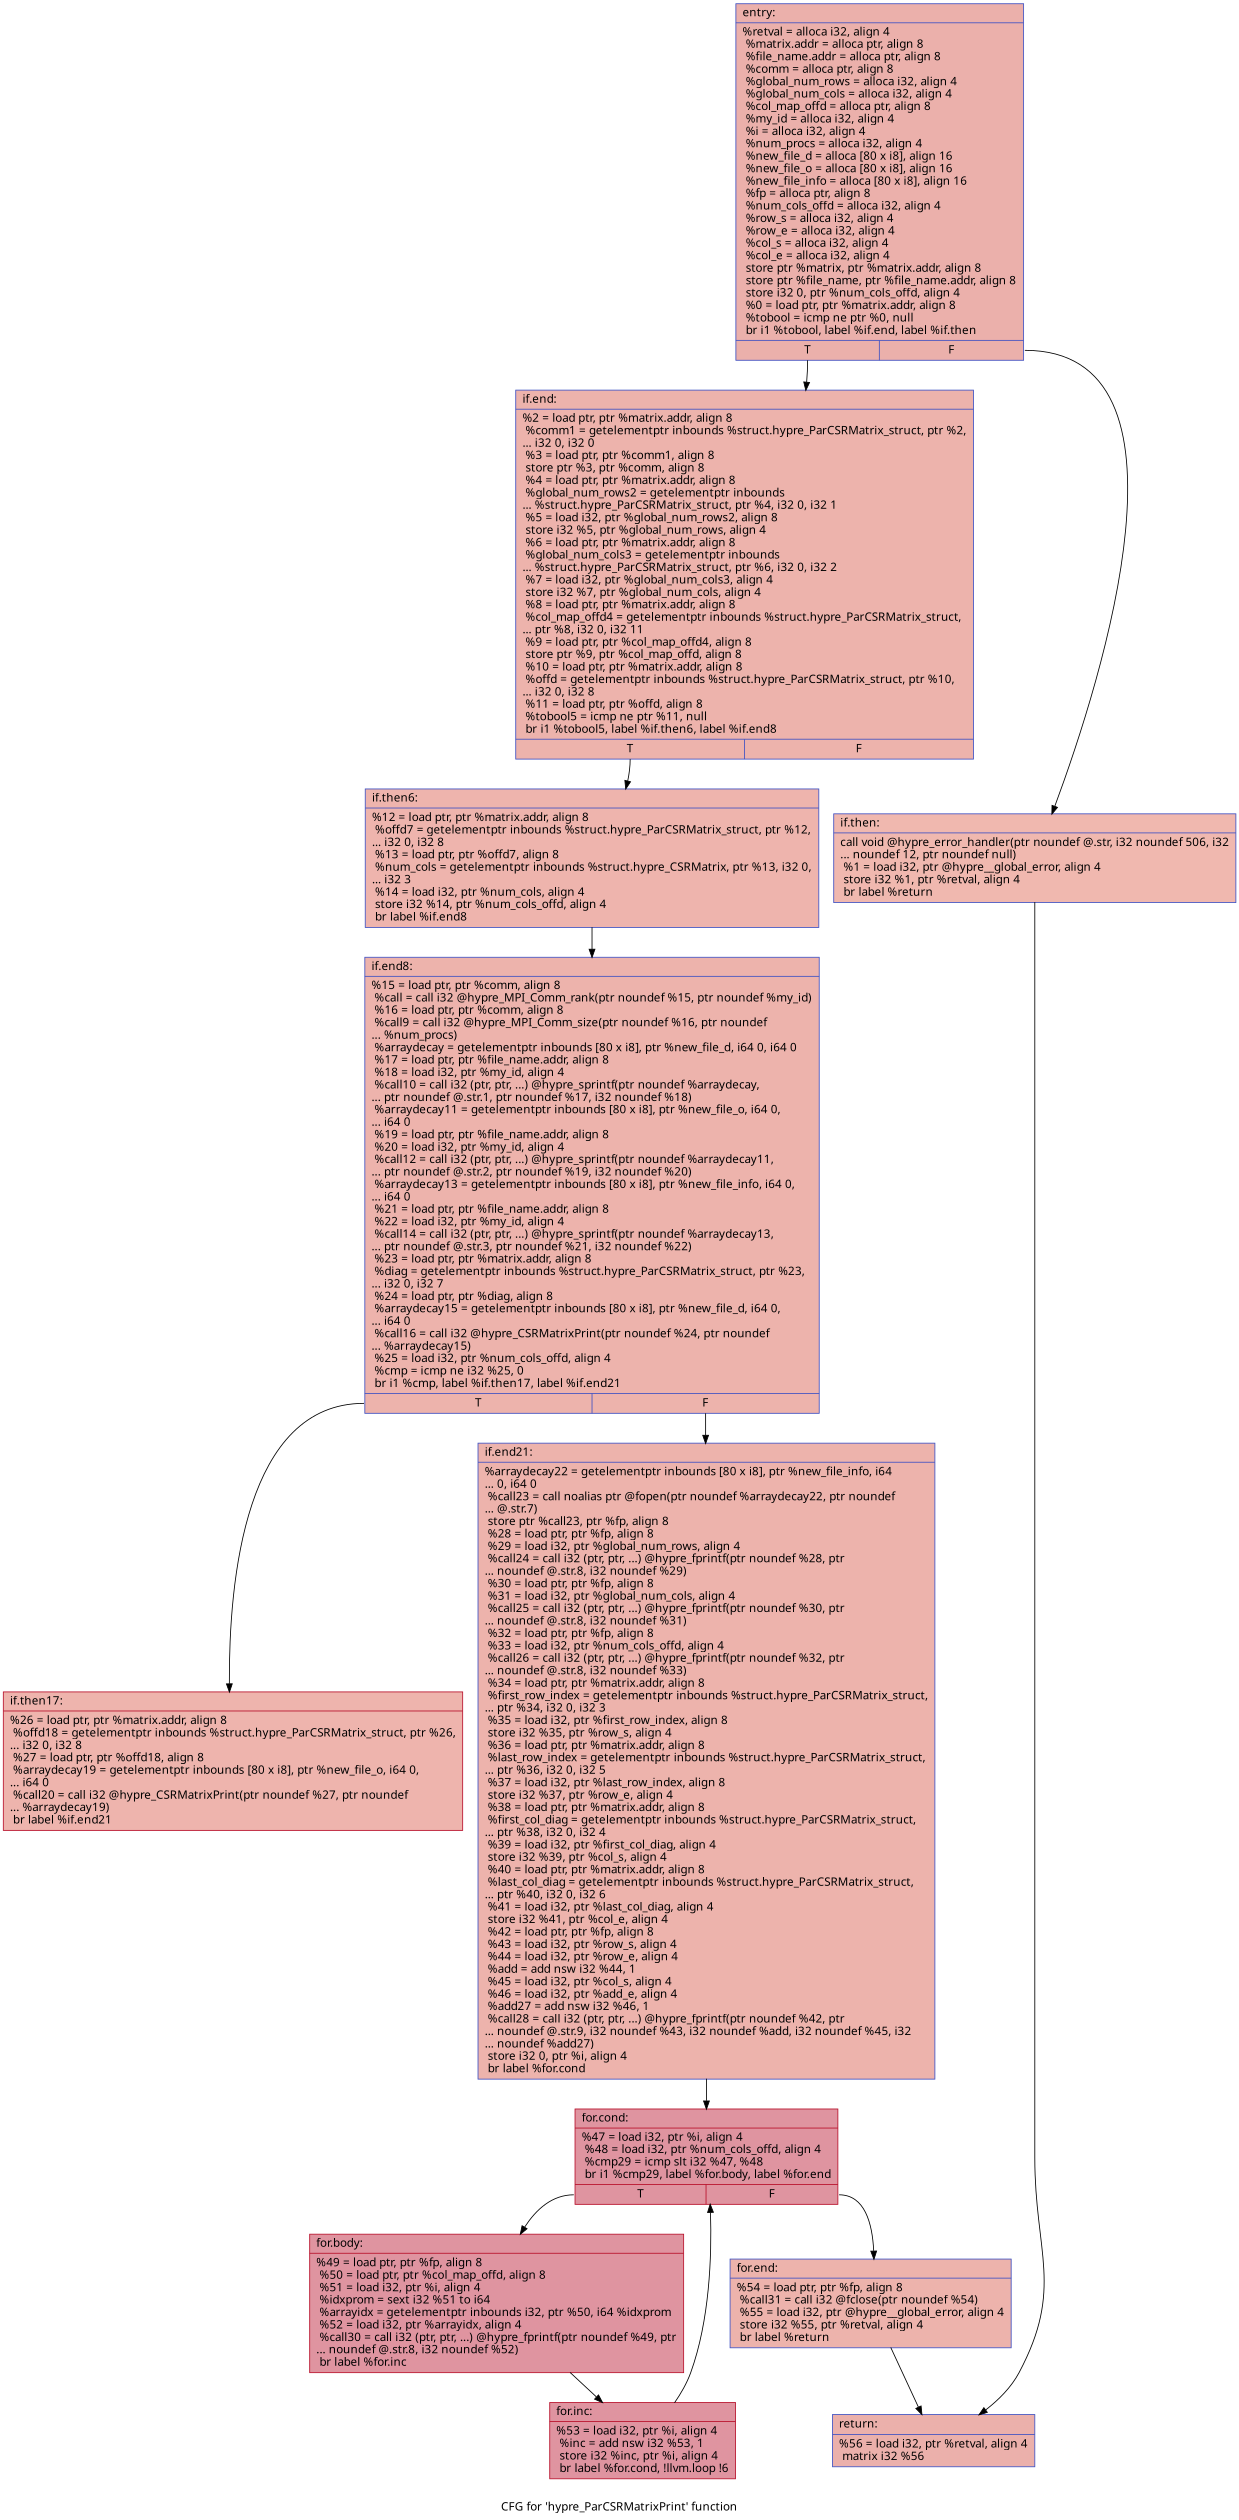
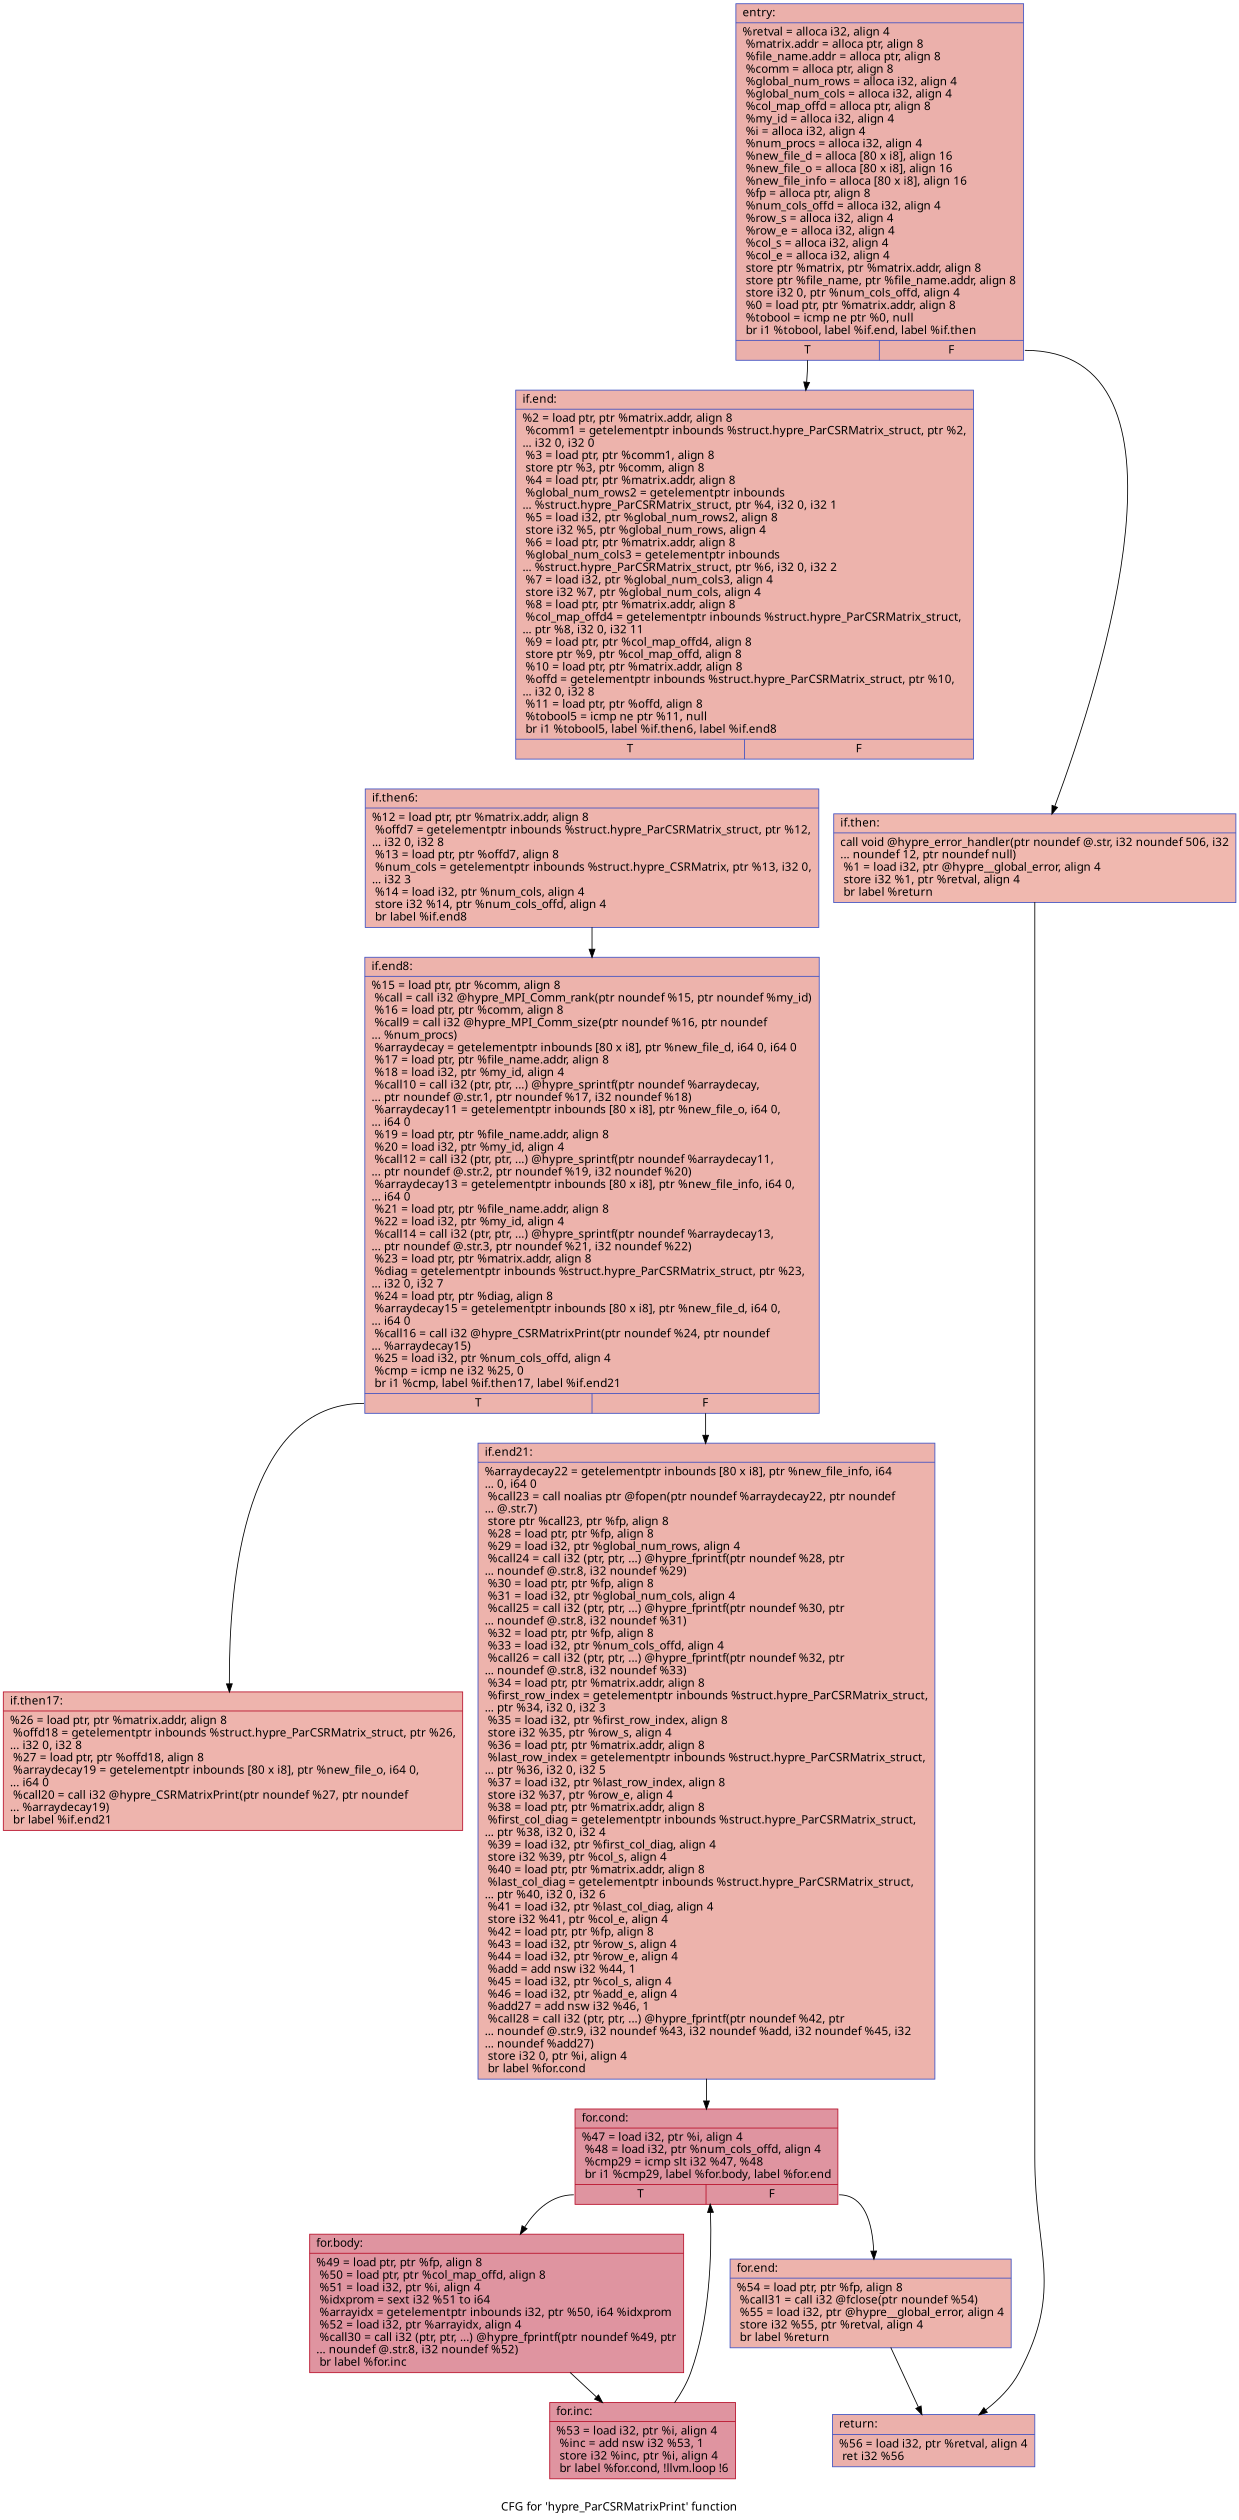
(630, 770) -> none
(882, 2456) -> (872, 2456)
